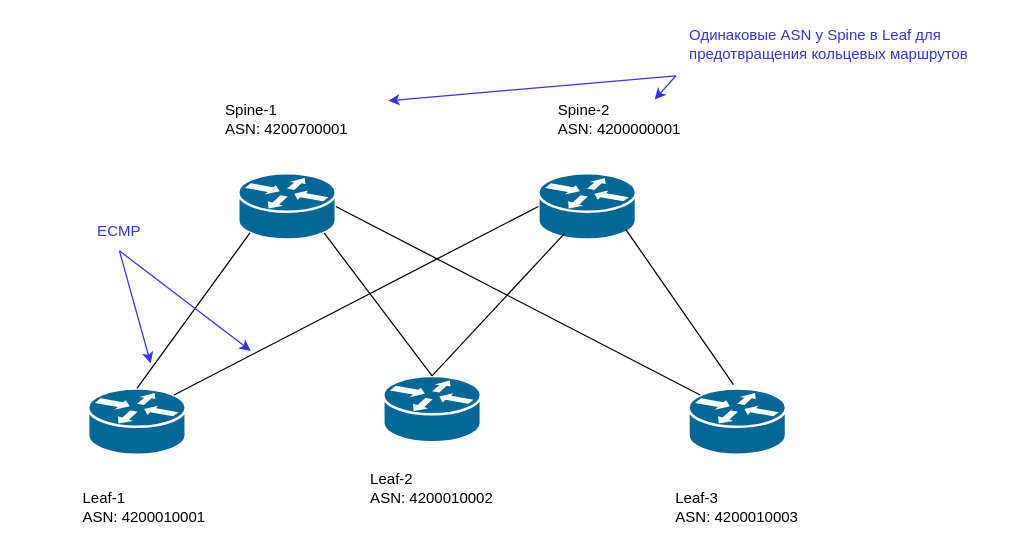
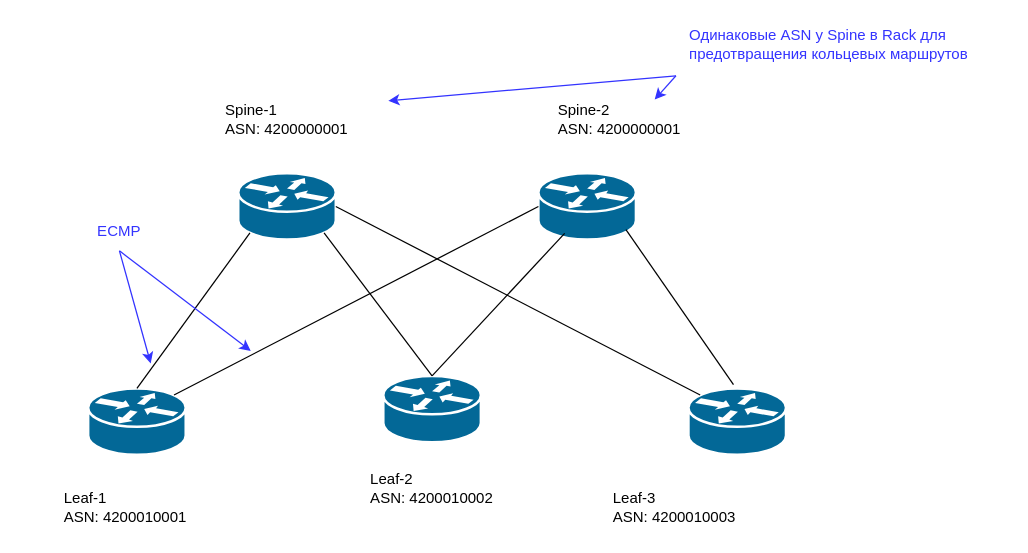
(844, 44) -> (844, 44)
(287, 119) -> (287, 119)
(144, 507) -> (126, 507)
(737, 507) -> (674, 507)
